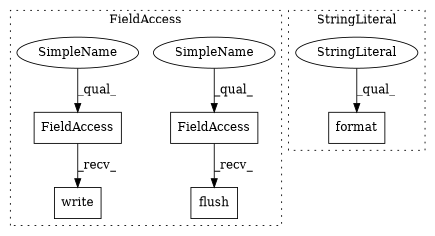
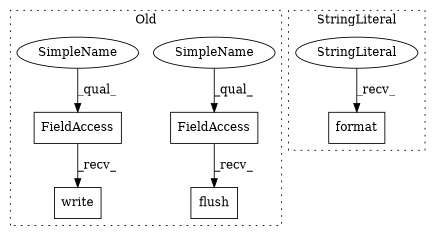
(146, 20) -> (146, 20)
(376, 90) -> (376, 90)
